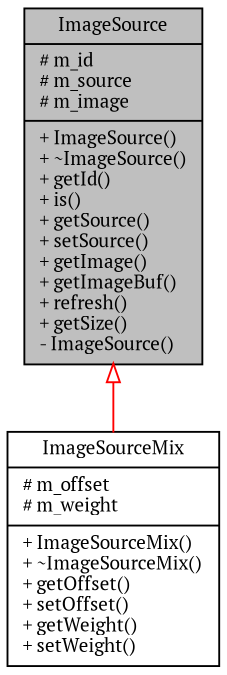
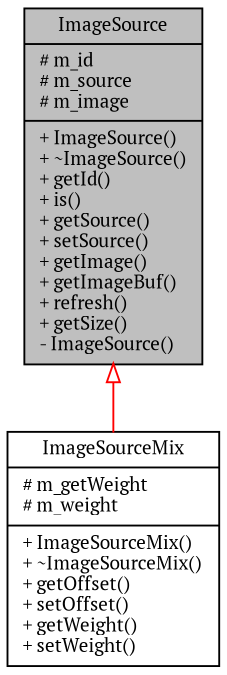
(67, 485) -> (85, 485)
